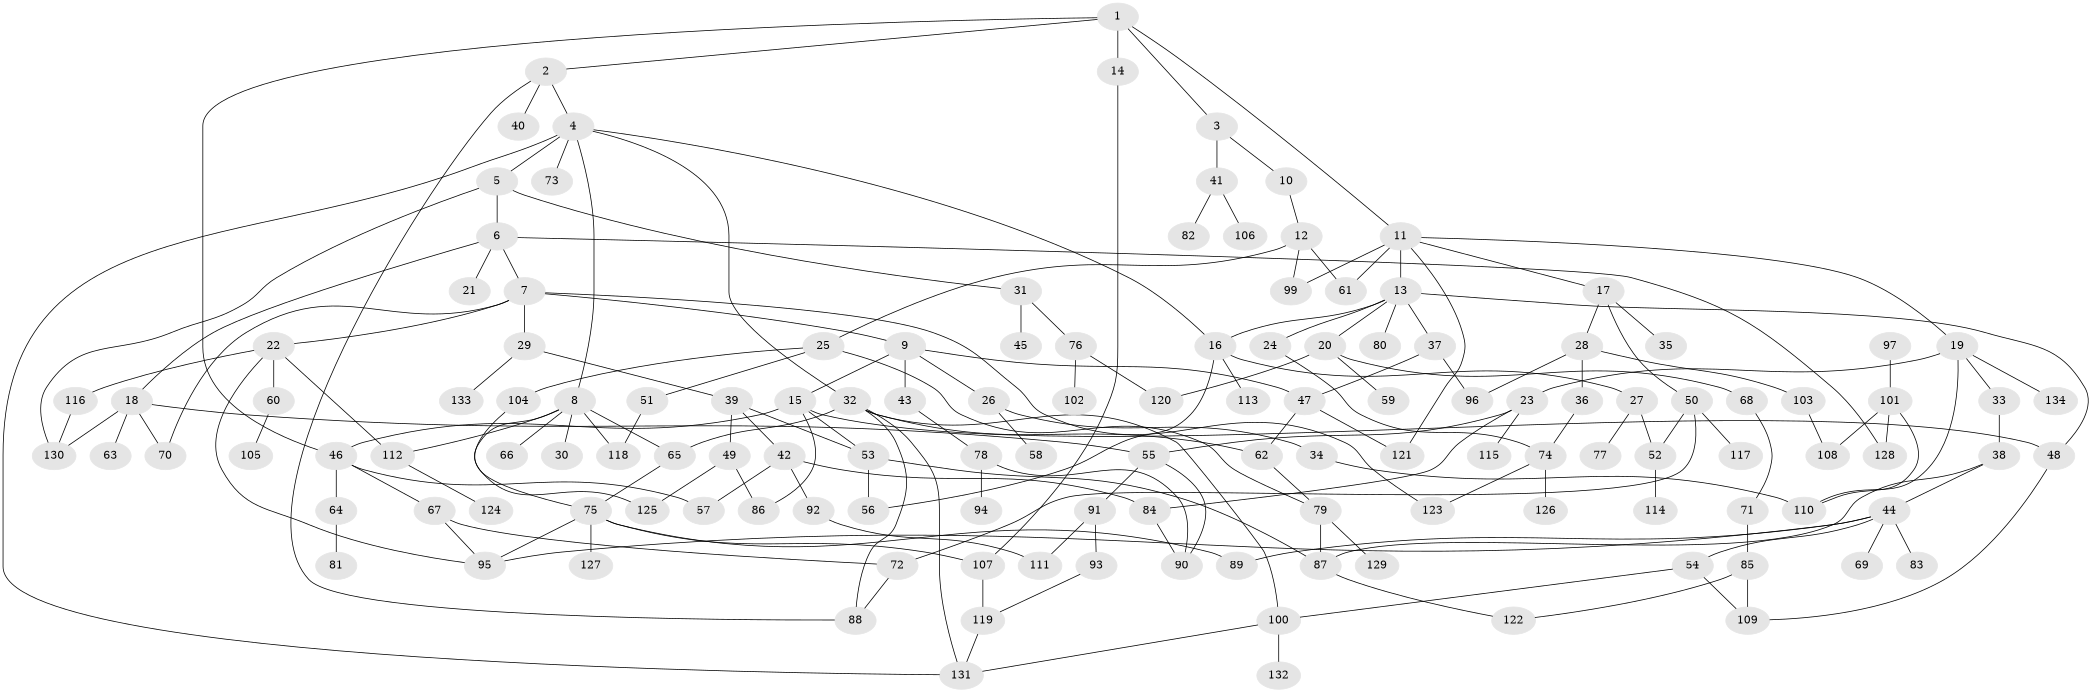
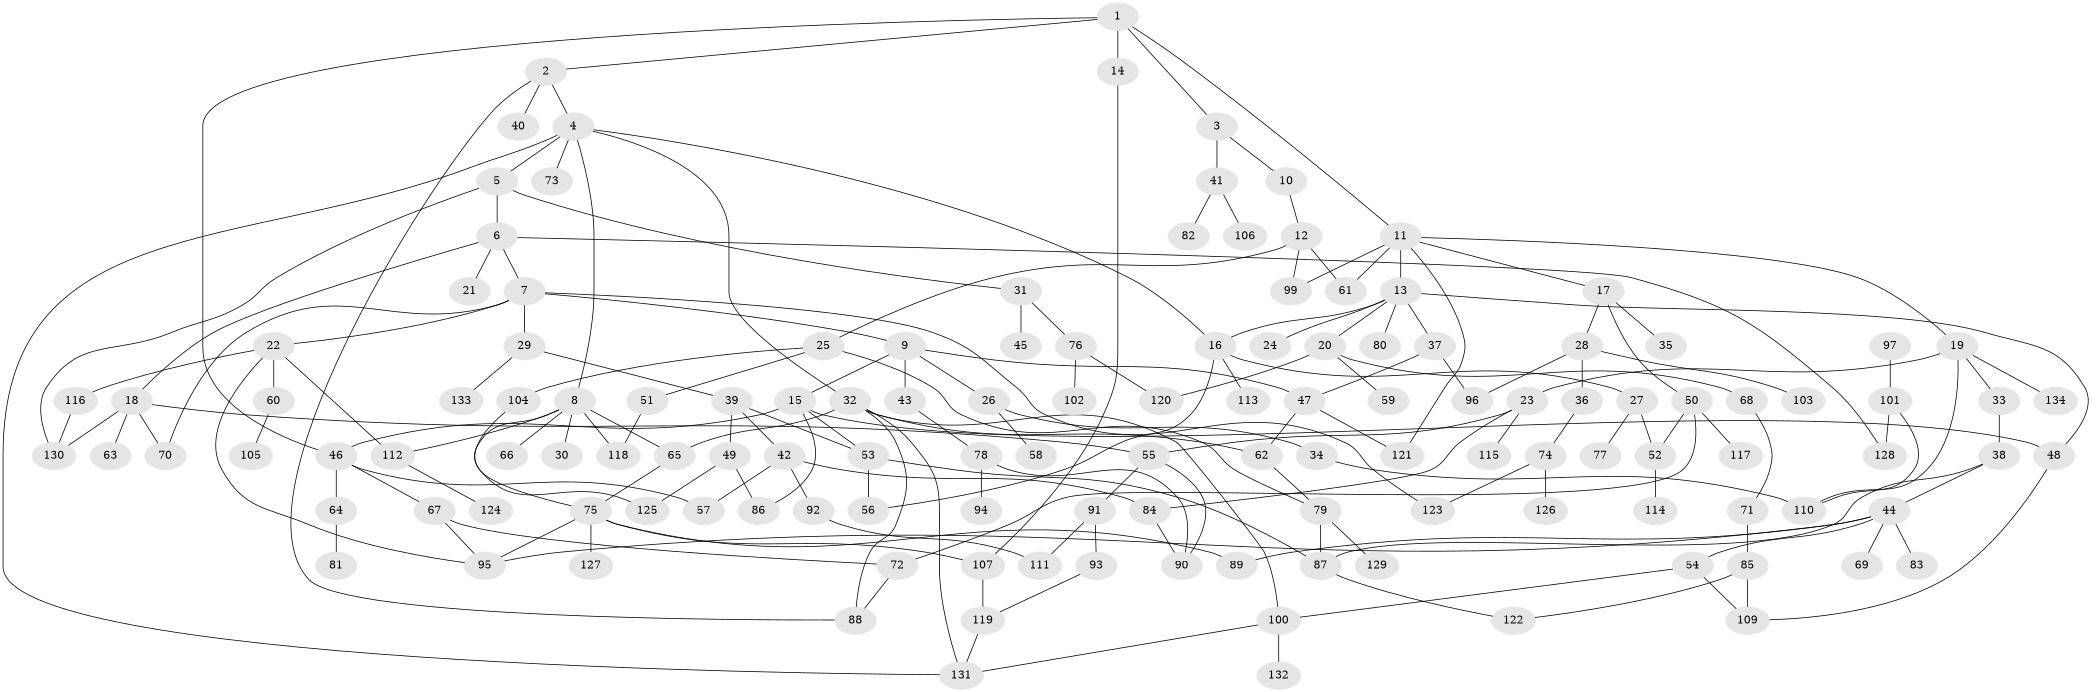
(1384, 424) -> none
(1828, 456) -> none
